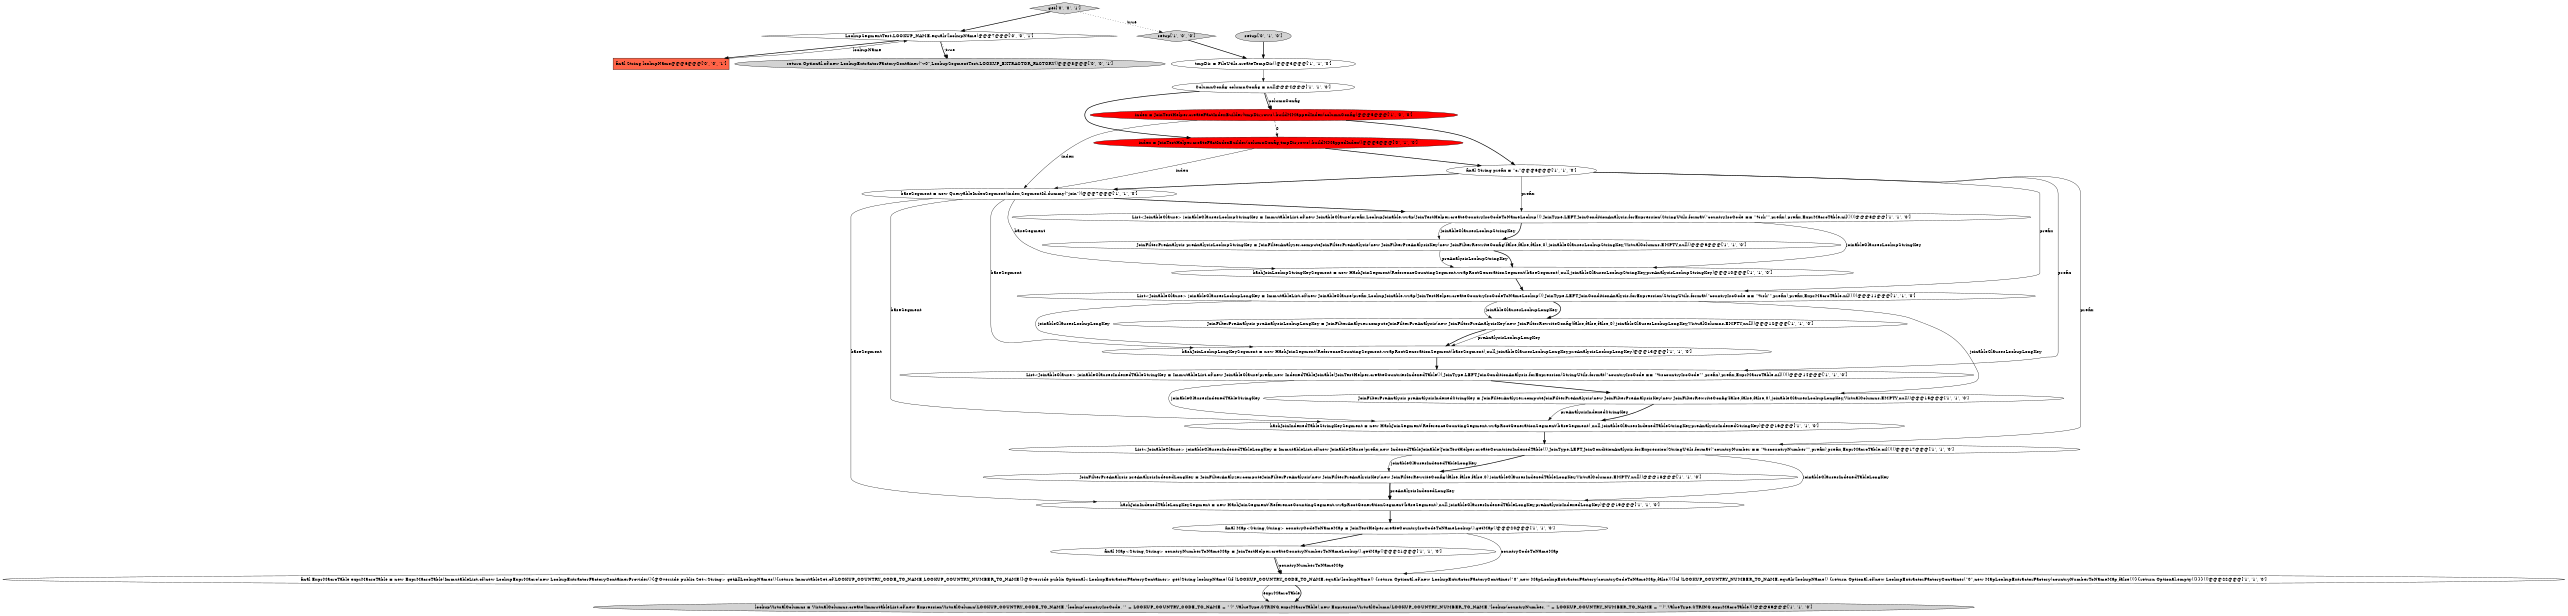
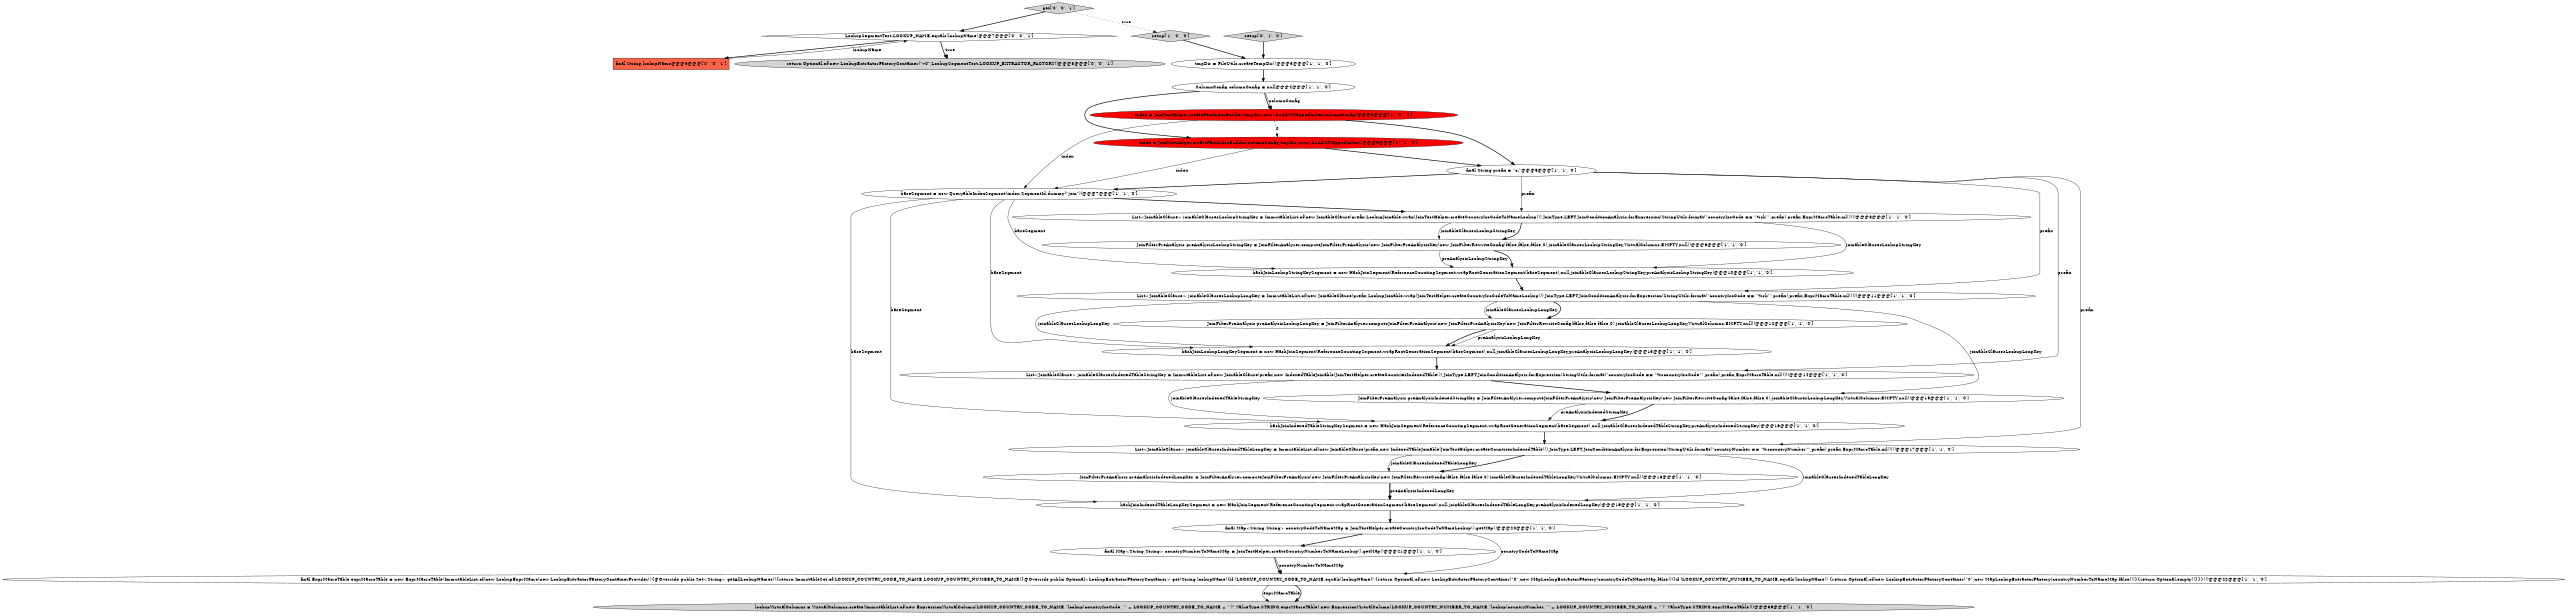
(1263, 36) -> (1263, 36)
(1263, 74) -> (1263, 74)
